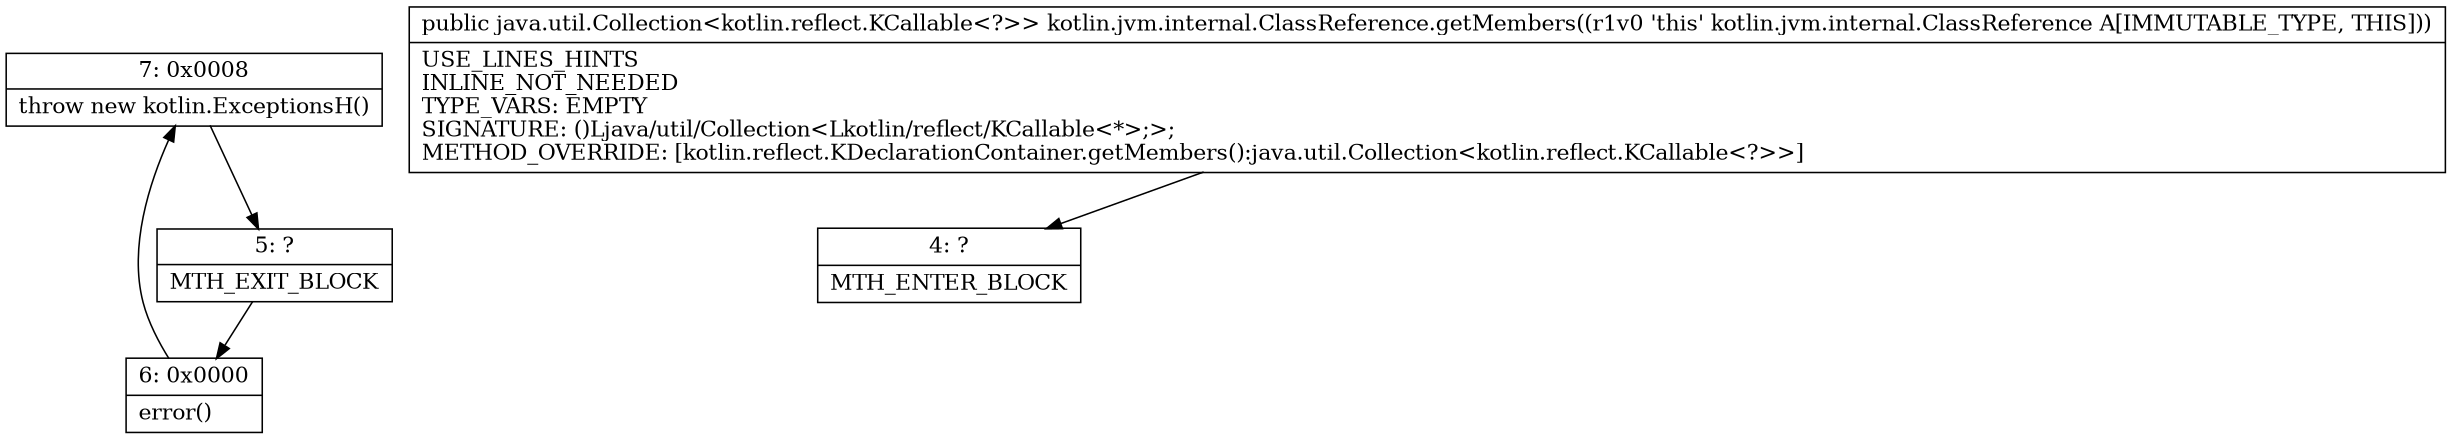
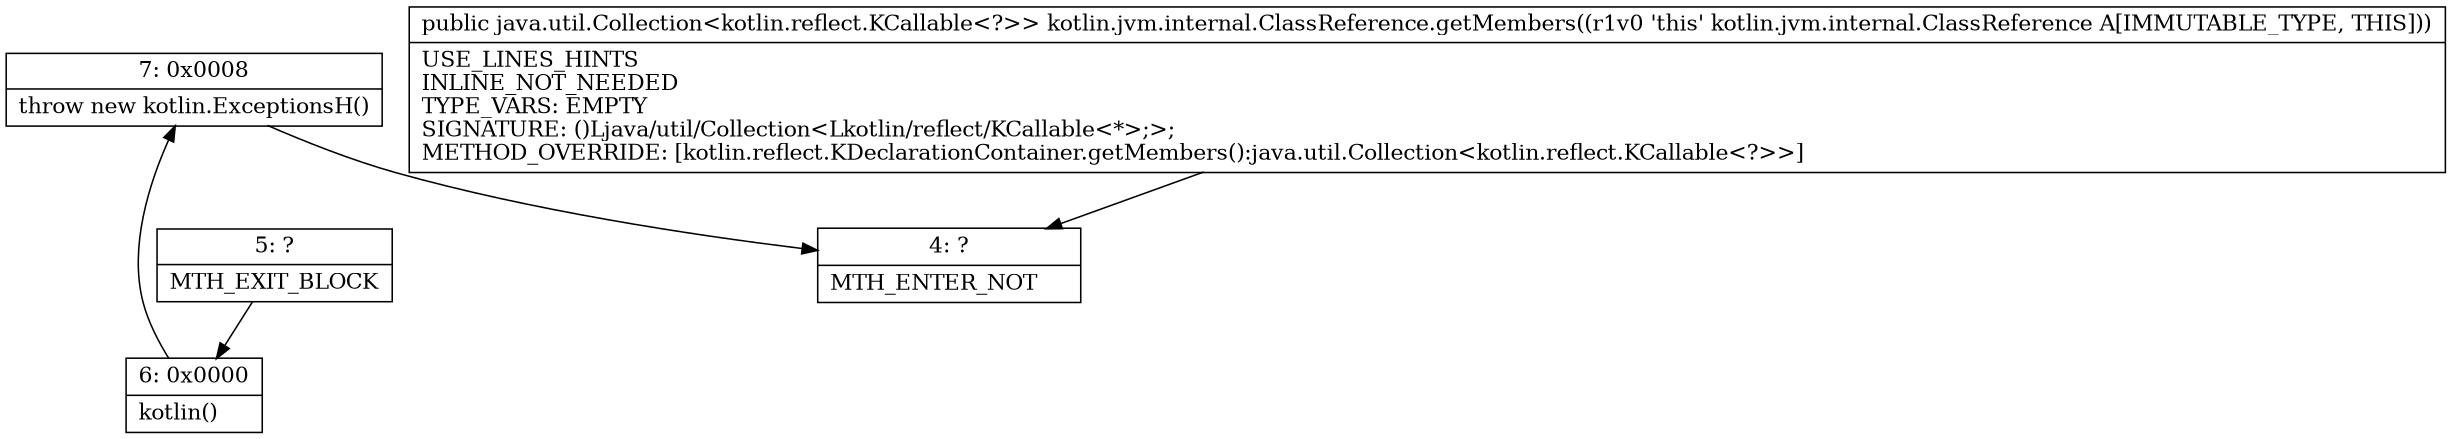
(231, 170) -> (530, 205)
(949, 283) -> (934, 283)
(176, 413) -> (179, 413)
